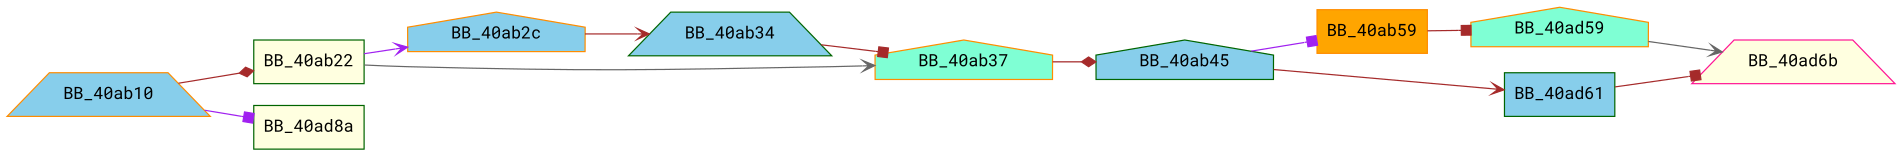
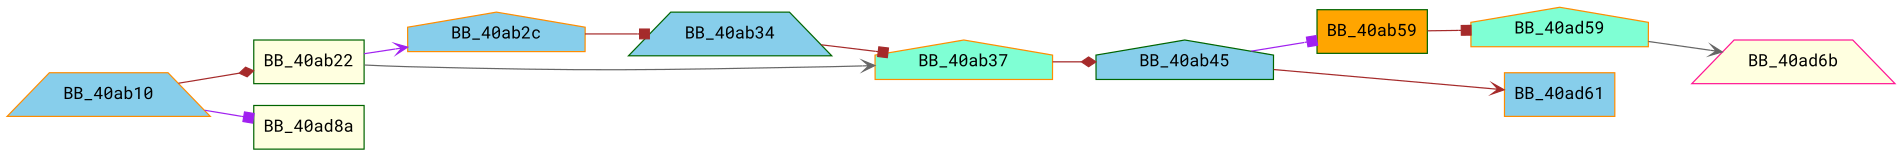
(1372, 32) -> (1372, 32)
(611, 34) -> (611, 34)
(1651, 82) -> none
(1560, 95) -> (1560, 95)
